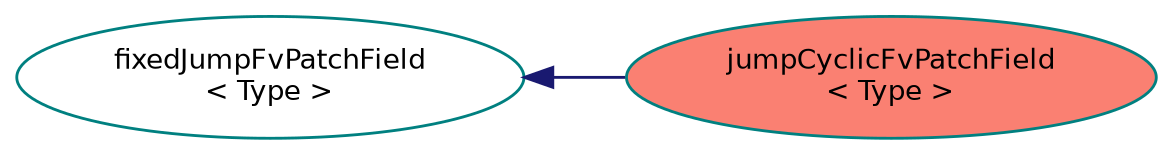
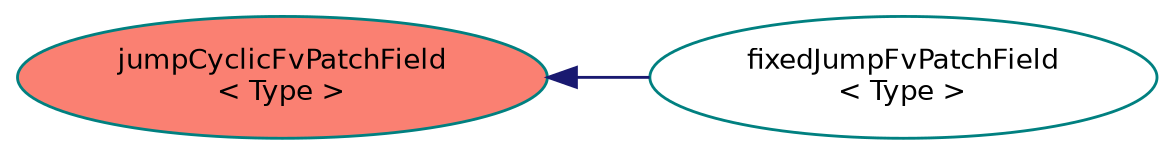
(589, 77) -> (613, 77)
